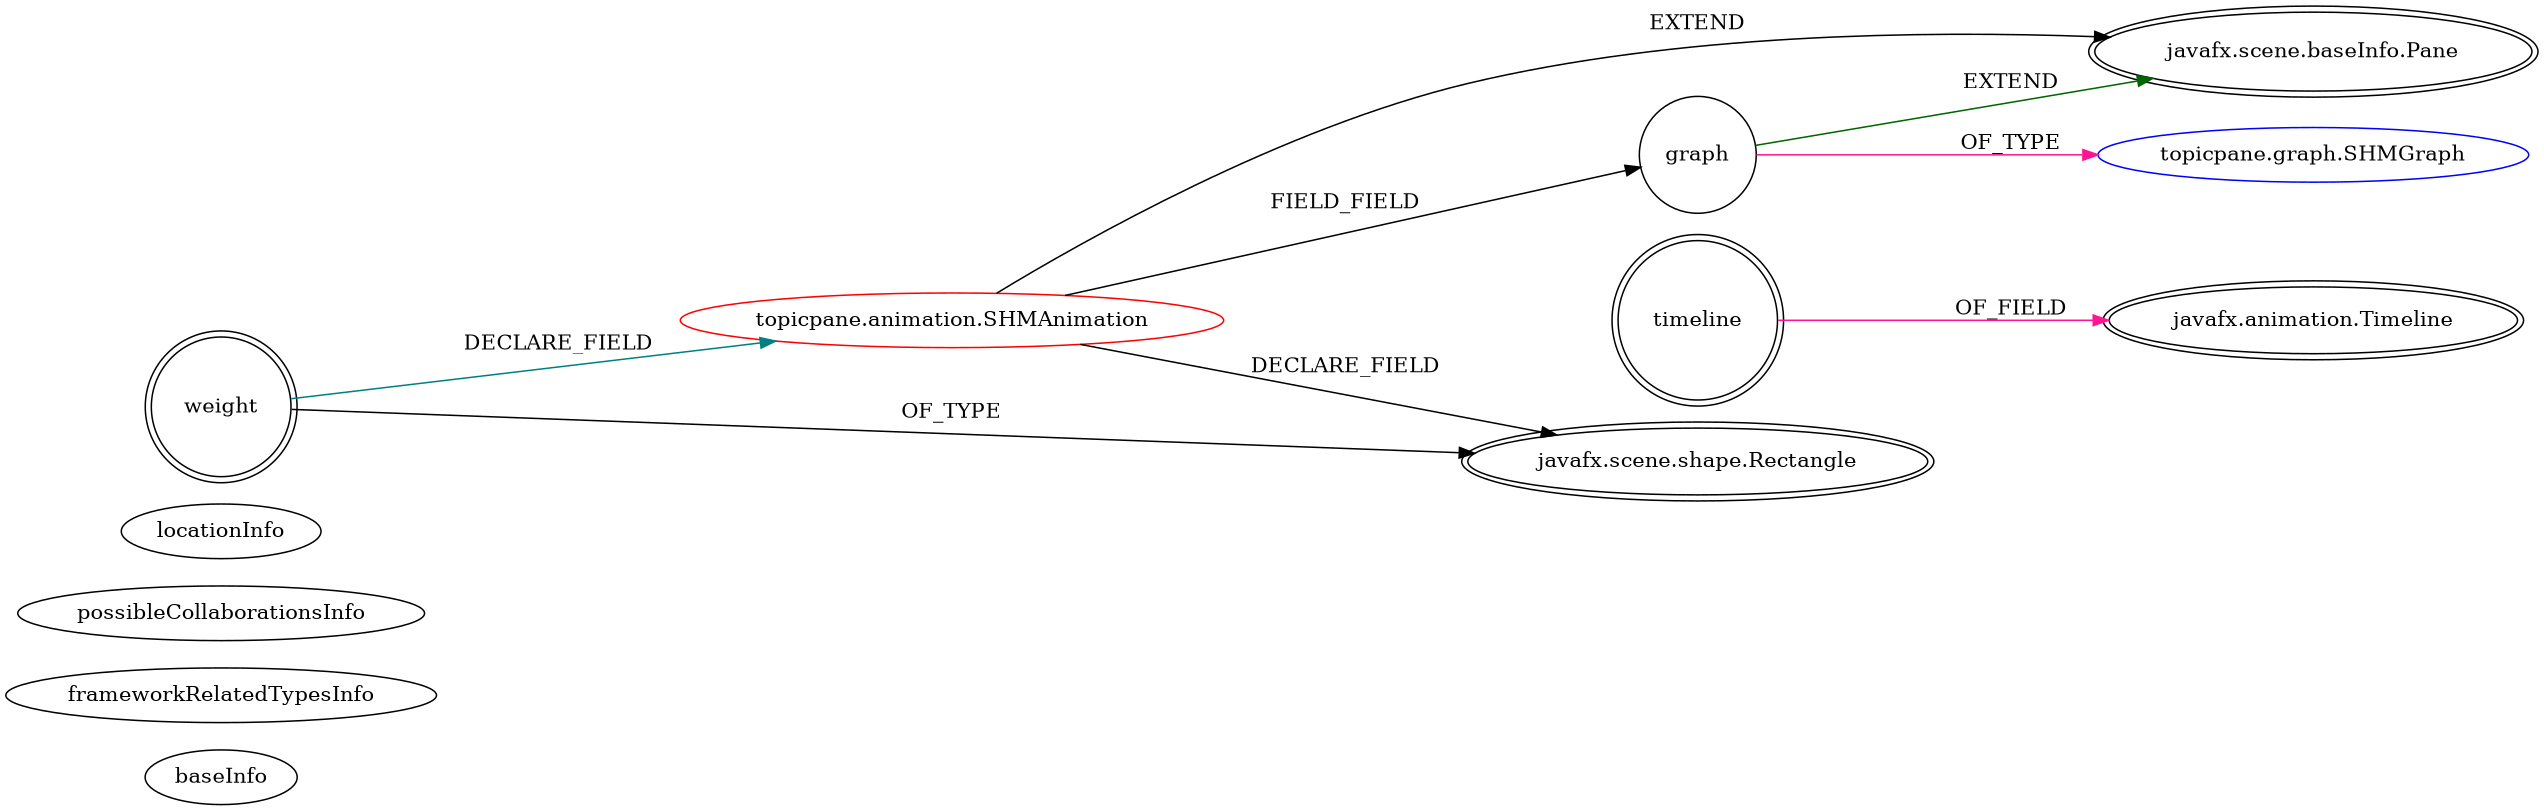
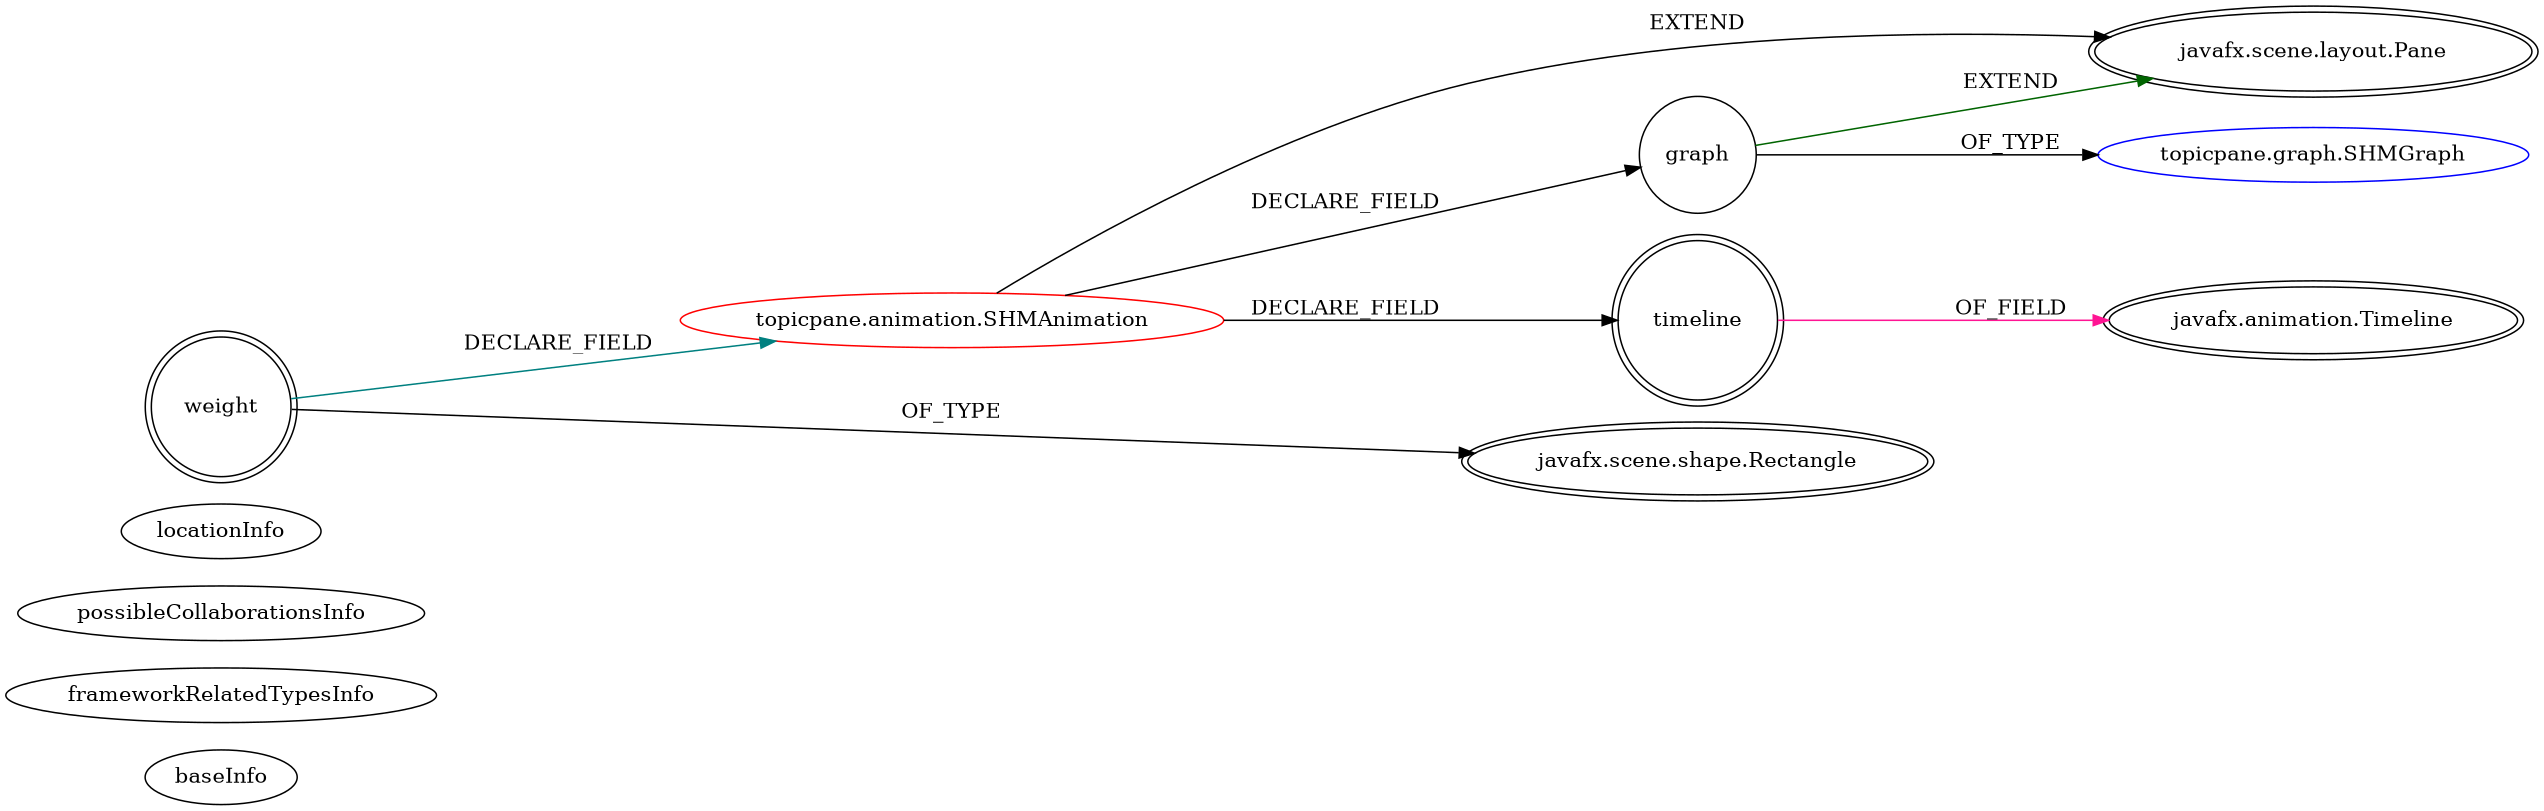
(2313, 52) -> (2313, 52)
(1919, 155) -> (1919, 155)
(1346, 203) -> (1346, 203)
(1311, 388) -> (1413, 320)
